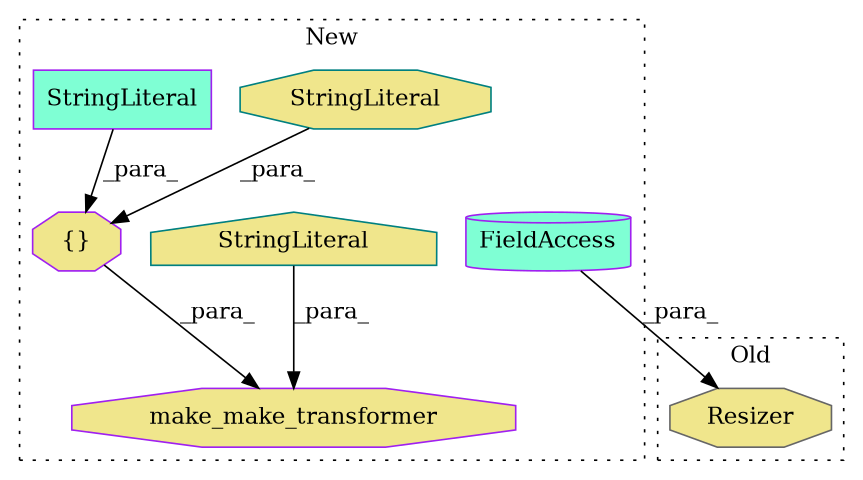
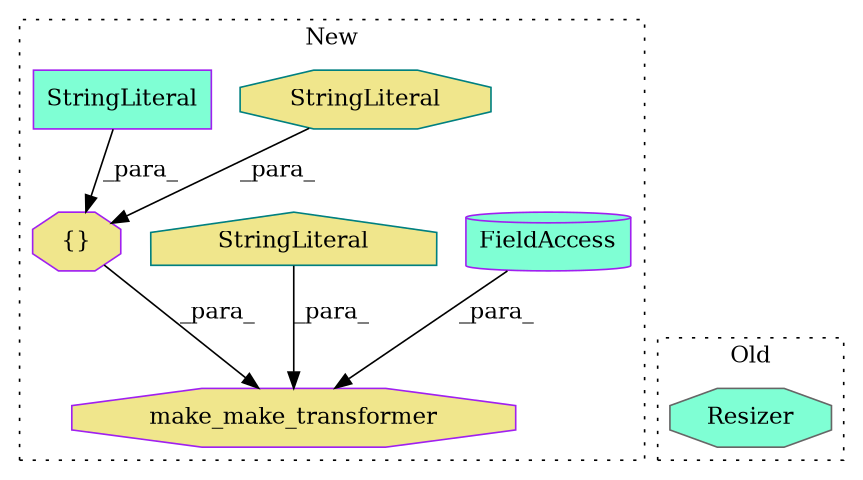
(634, 316) -> (428, 325)
(751, 418) -> (751, 418)
